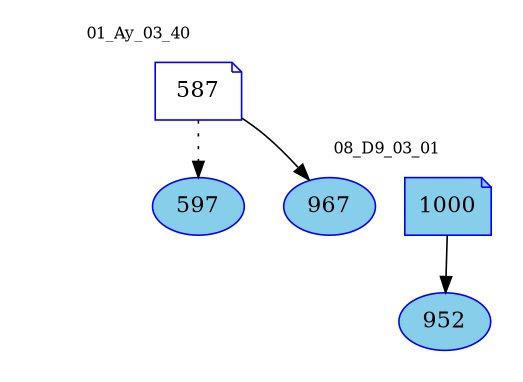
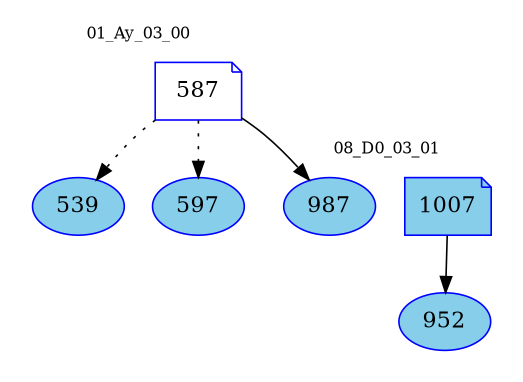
(138, 34) -> (138, 34)
(387, 150) -> (387, 150)
none -> (78, 206)
(330, 206) -> (330, 206)
(448, 206) -> (448, 206)
